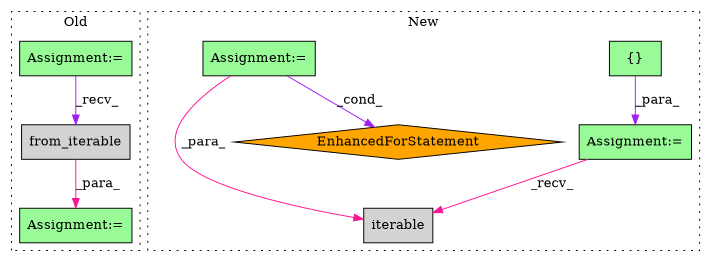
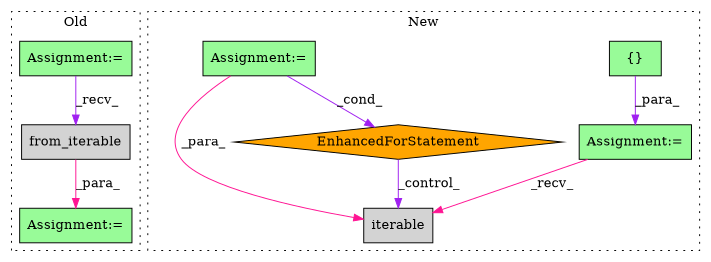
none -> (398, 179)
